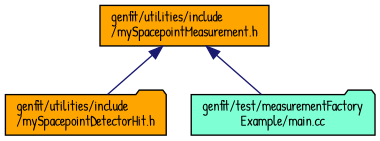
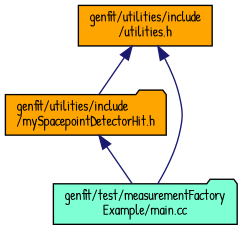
(184, 26) -> (145, 26)
none -> (119, 165)
